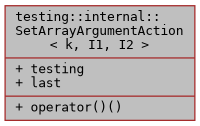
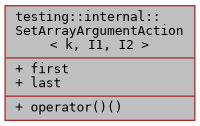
(50, 69) -> (43, 69)
